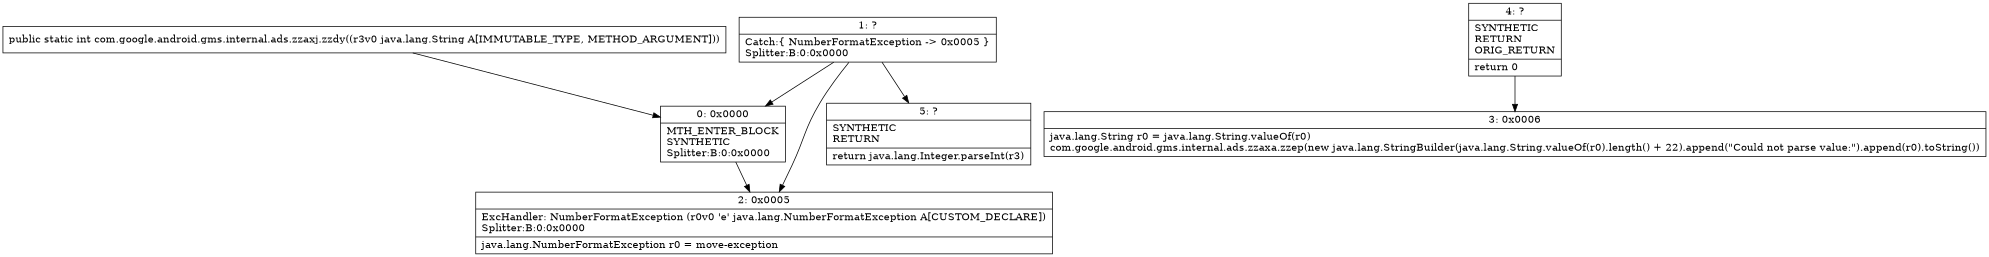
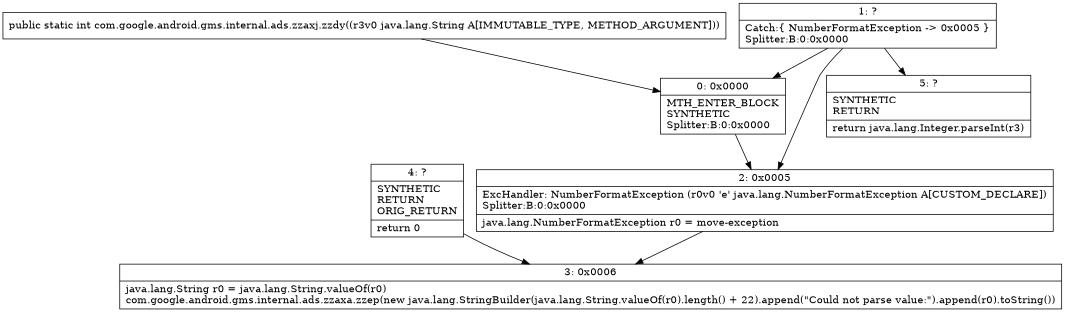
none -> (673, 246)
